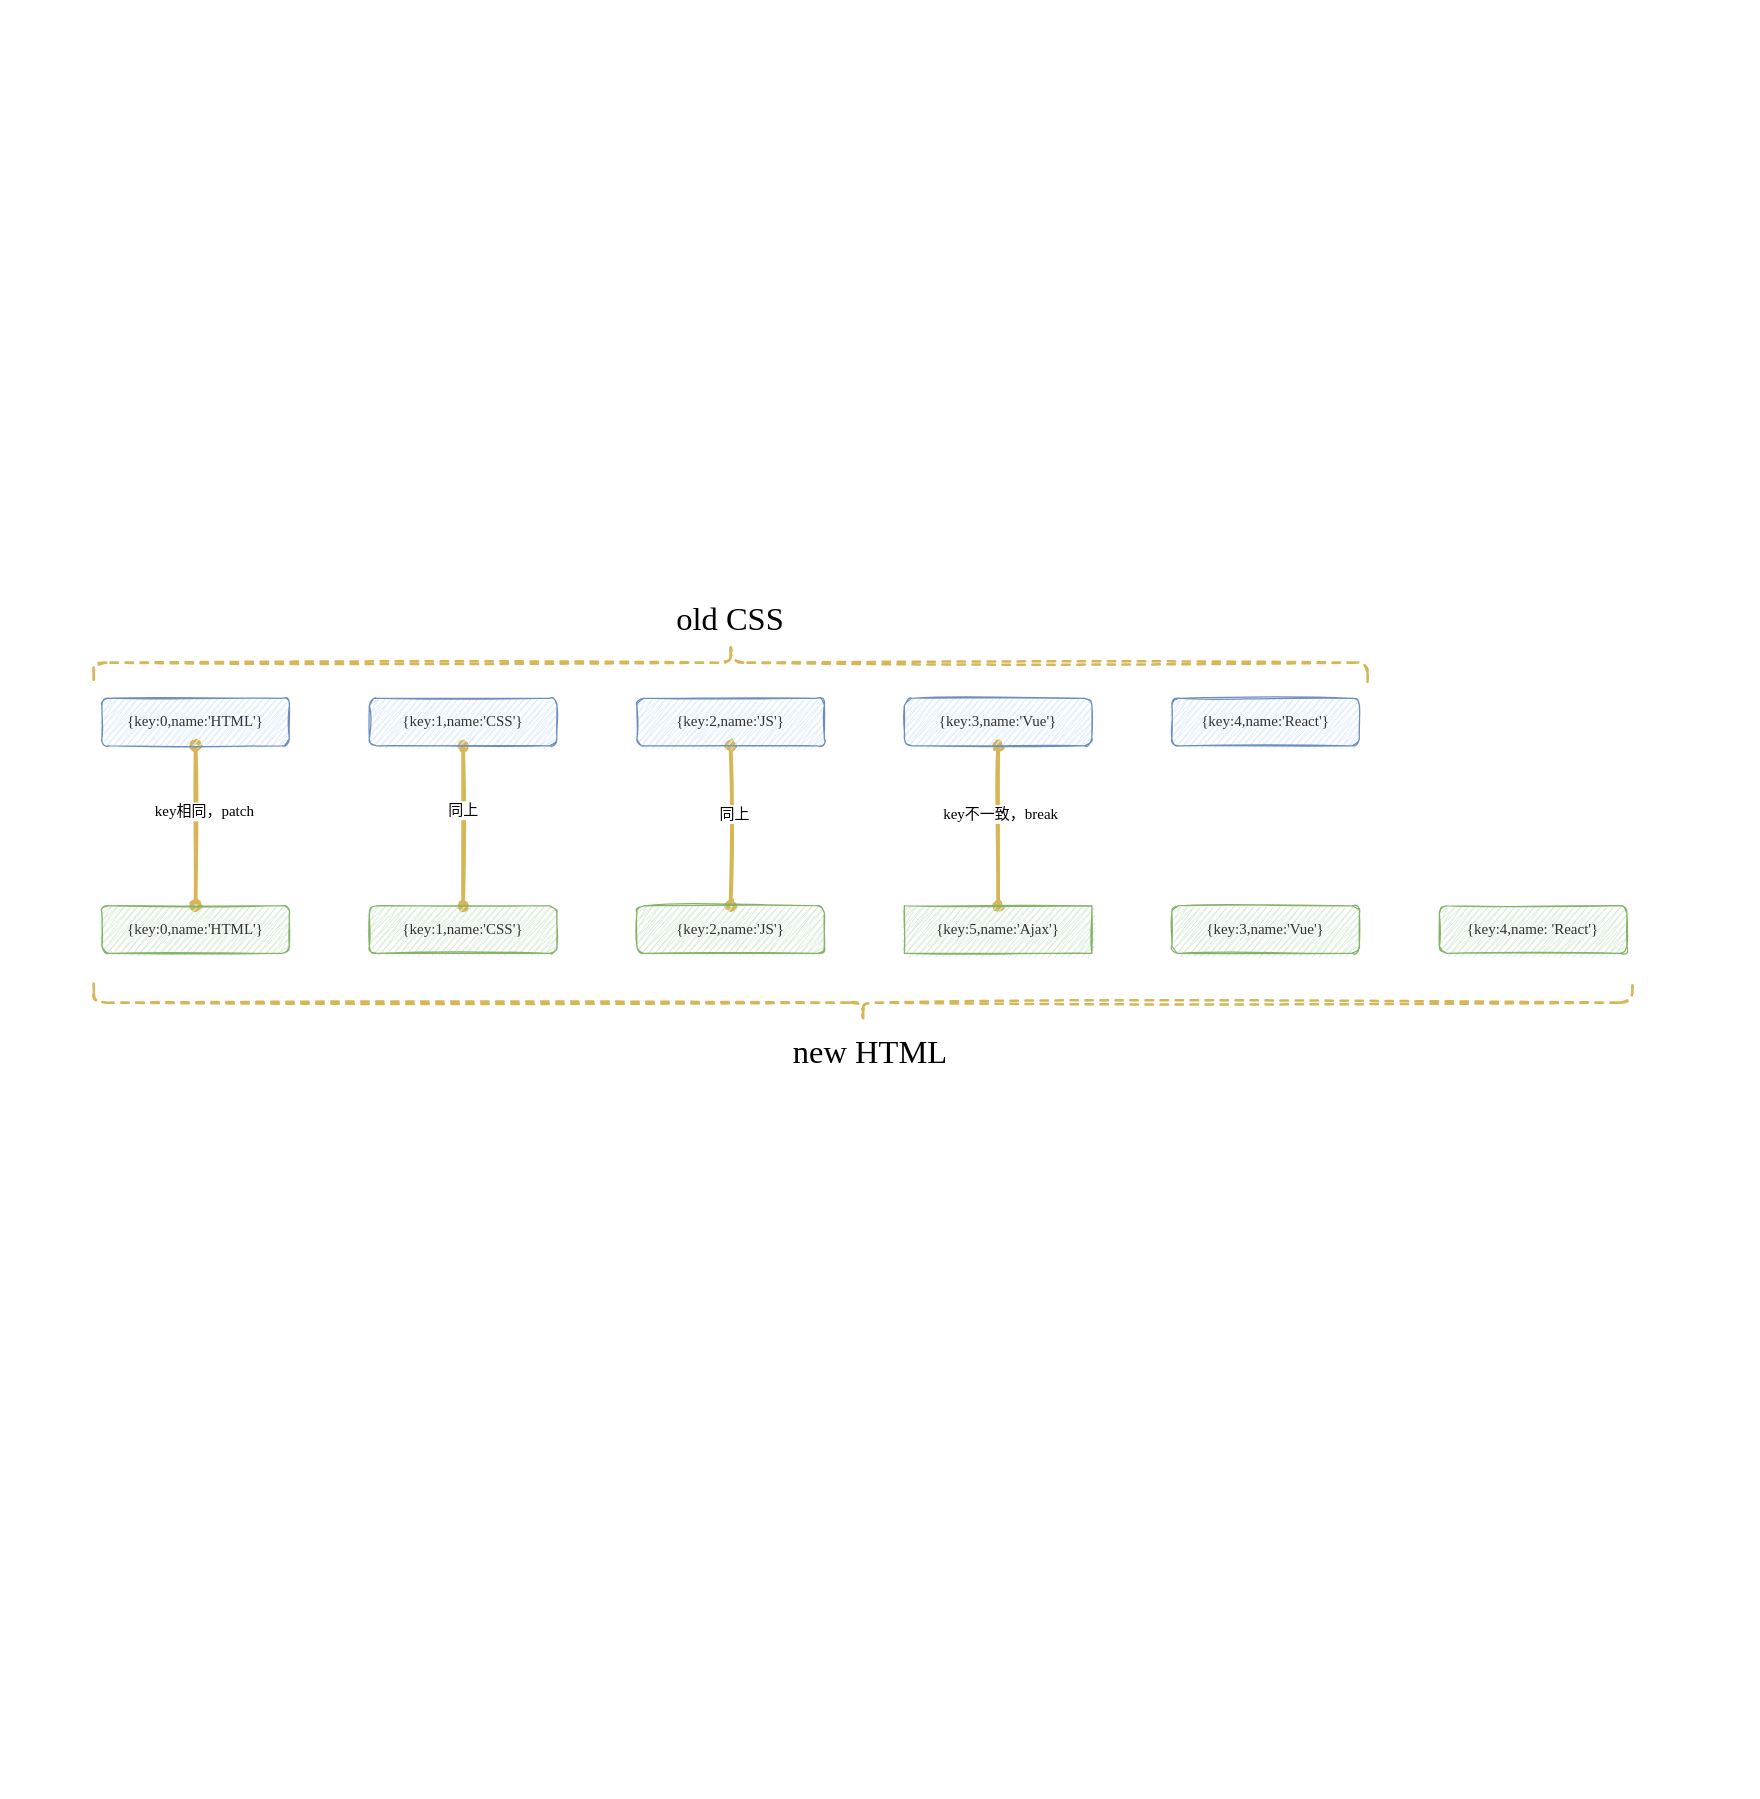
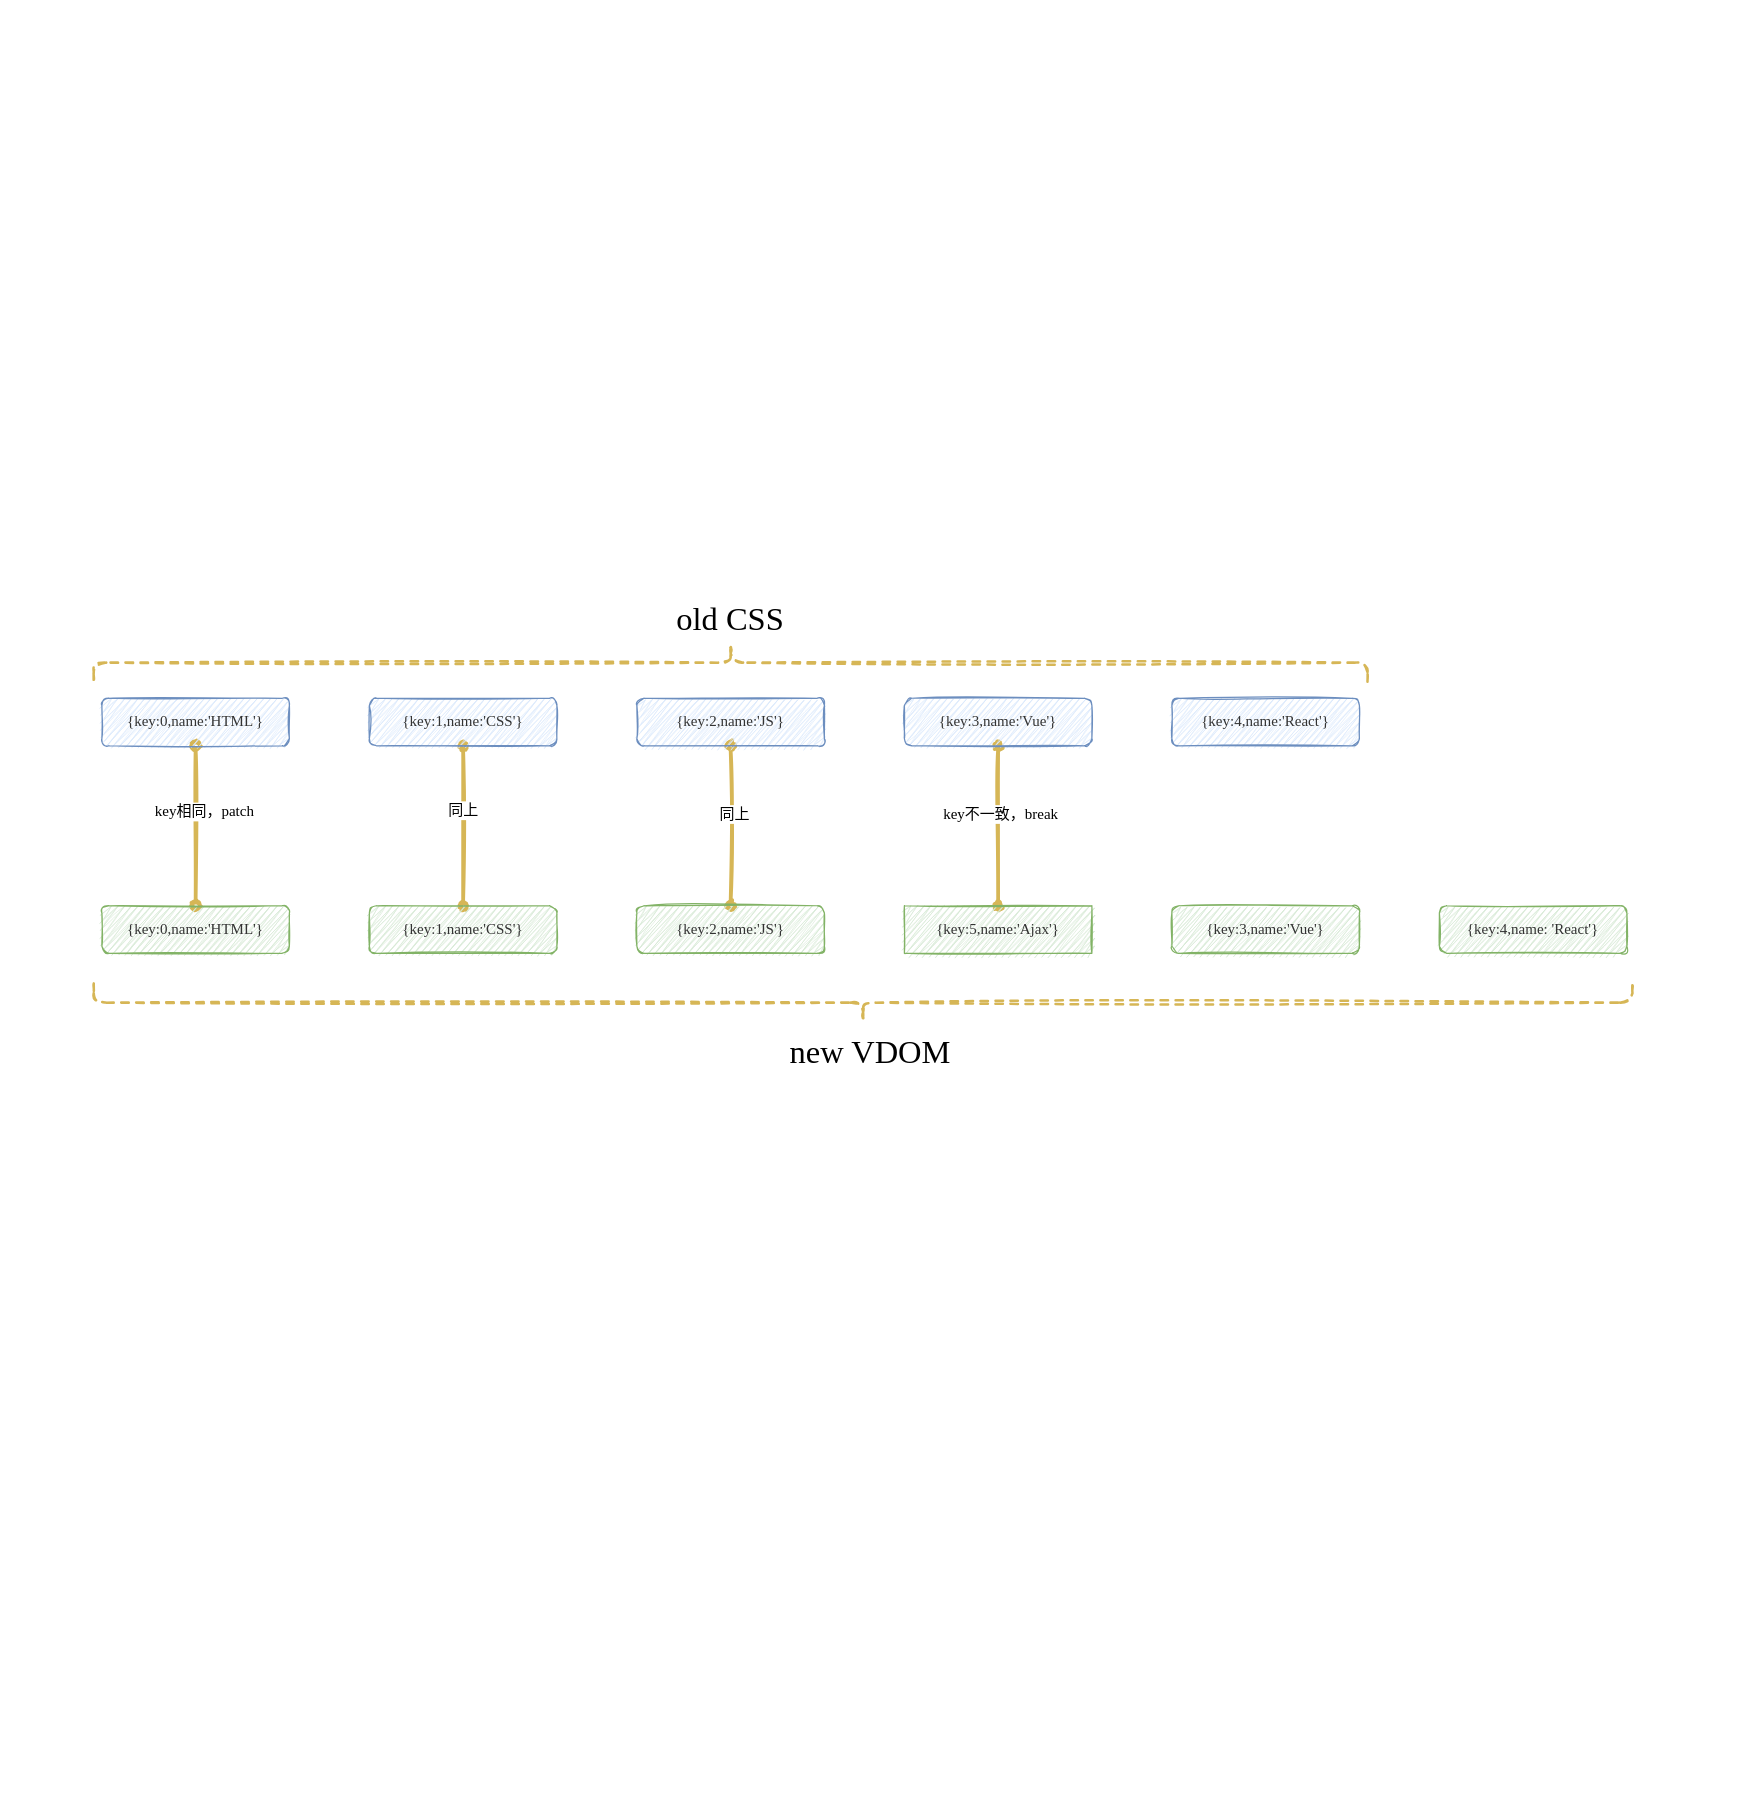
(871, 1052) -> (871, 1052)
